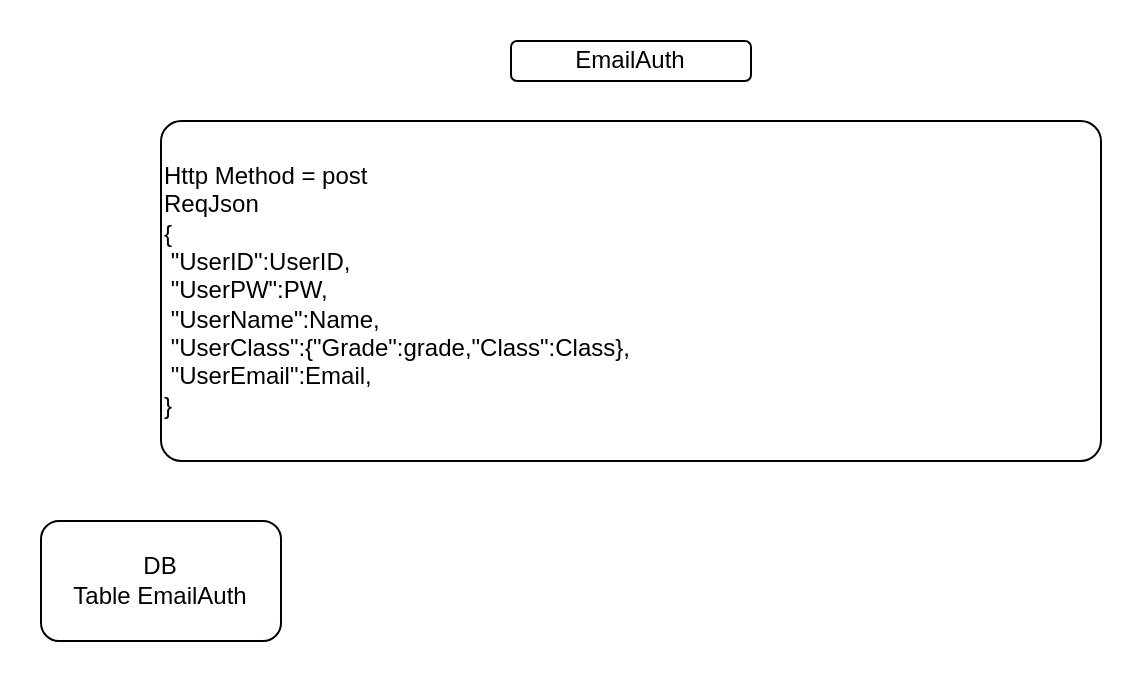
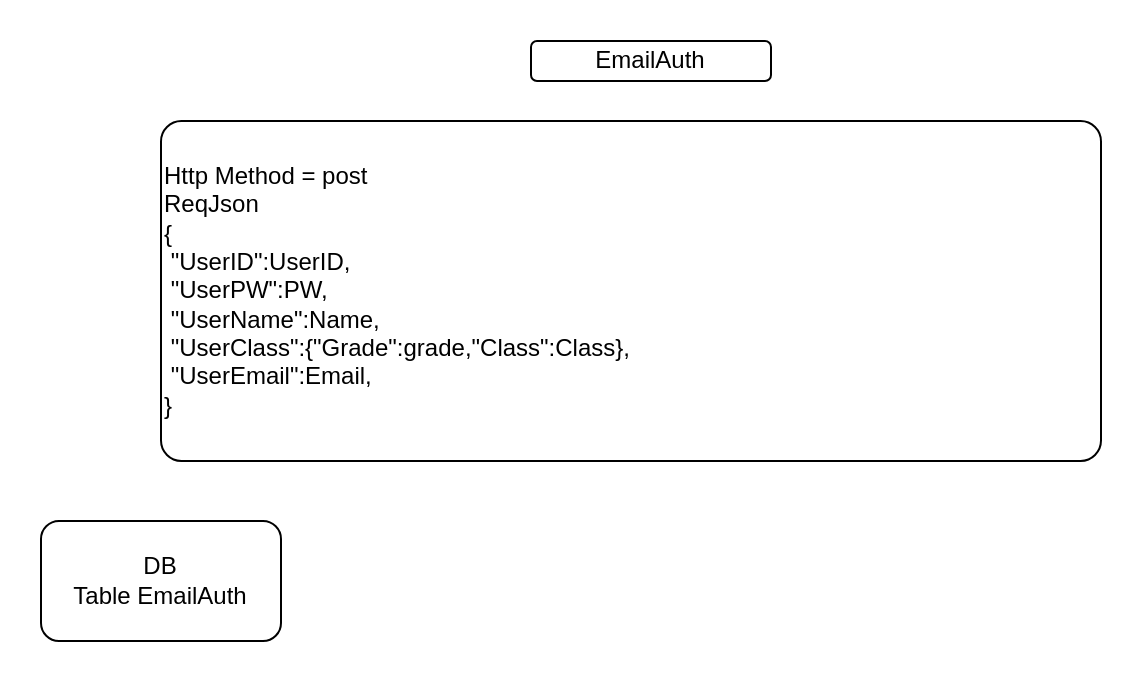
(631, 61) -> (651, 61)
